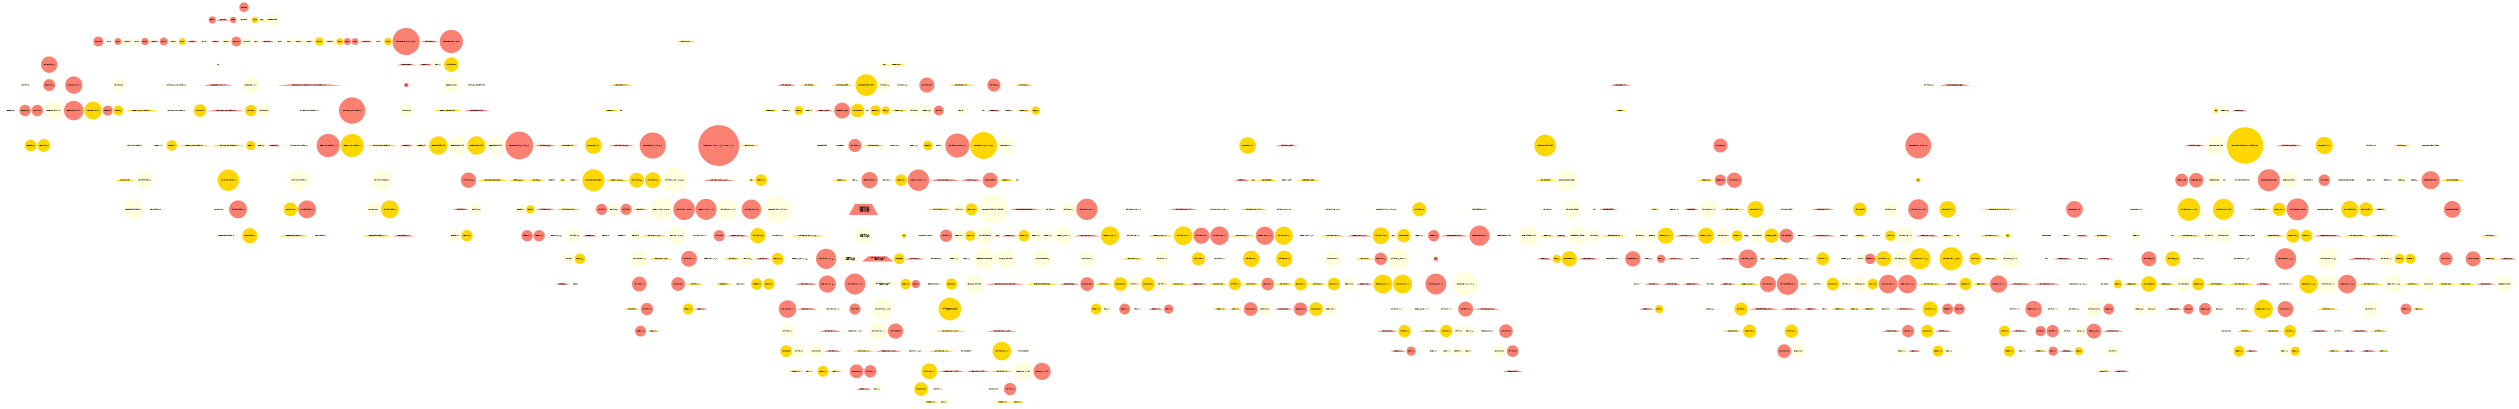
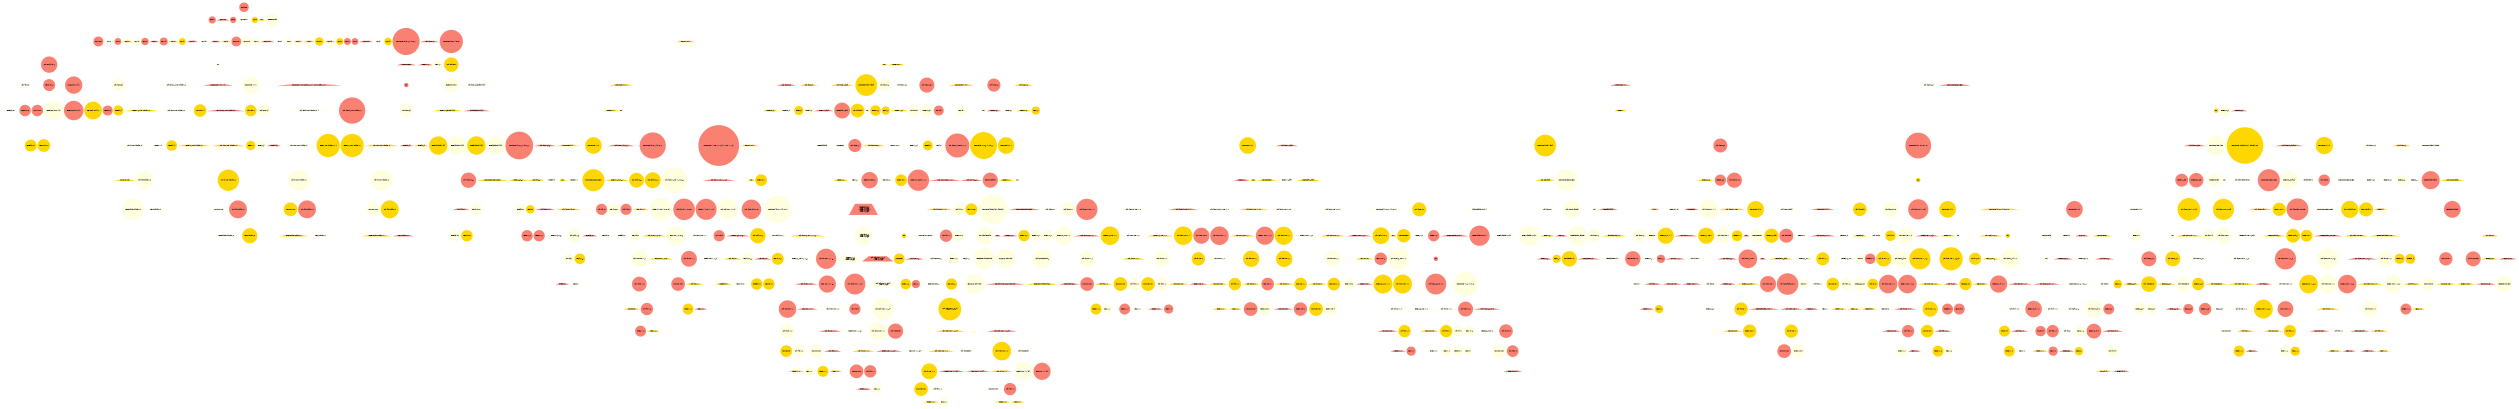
(328, 146) -> (328, 146)
(1006, 146) -> (1006, 146)
(970, 236) -> none
